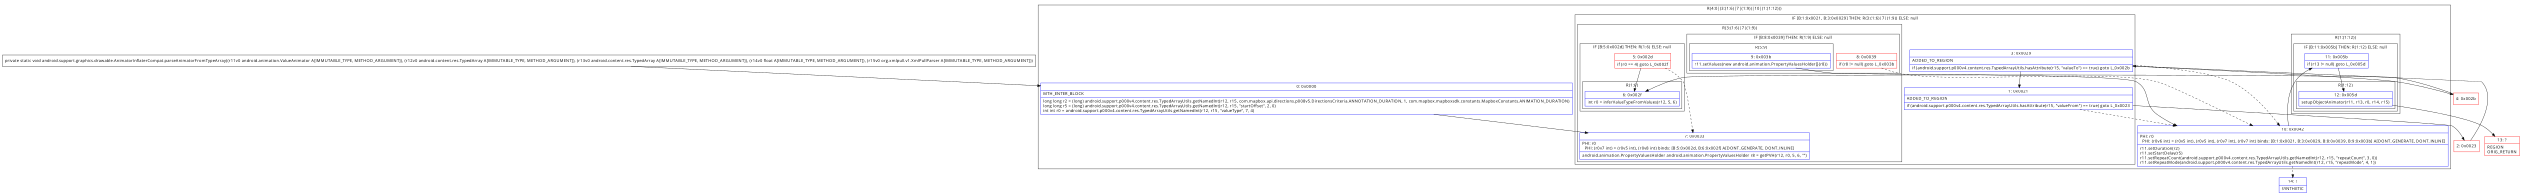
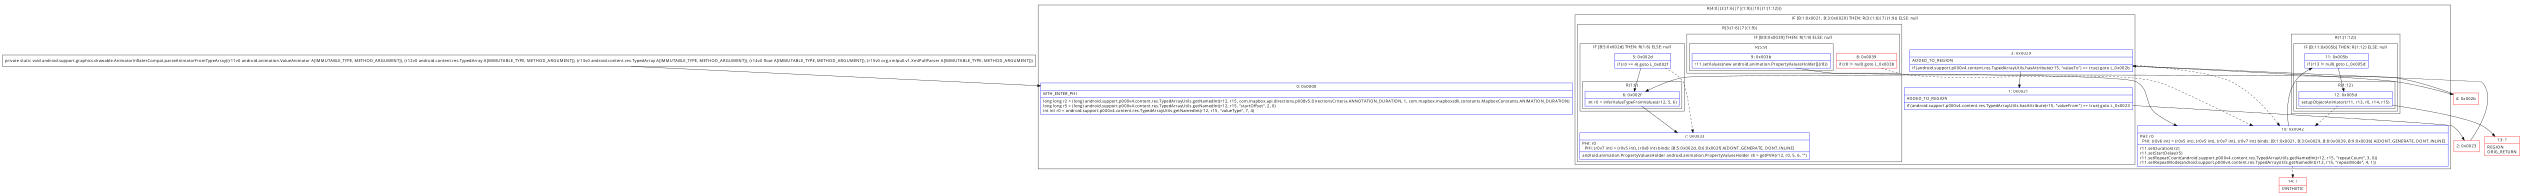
(1643, 61) -> (1643, 61)
(1064, 94) -> (1060, 94)
(2127, 117) -> (2323, 119)
(1509, 123) -> (1658, 119)
(2293, 185) -> (2293, 185)
